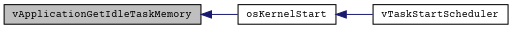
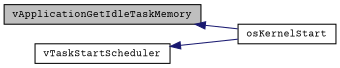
(360, 14) -> (209, 42)
